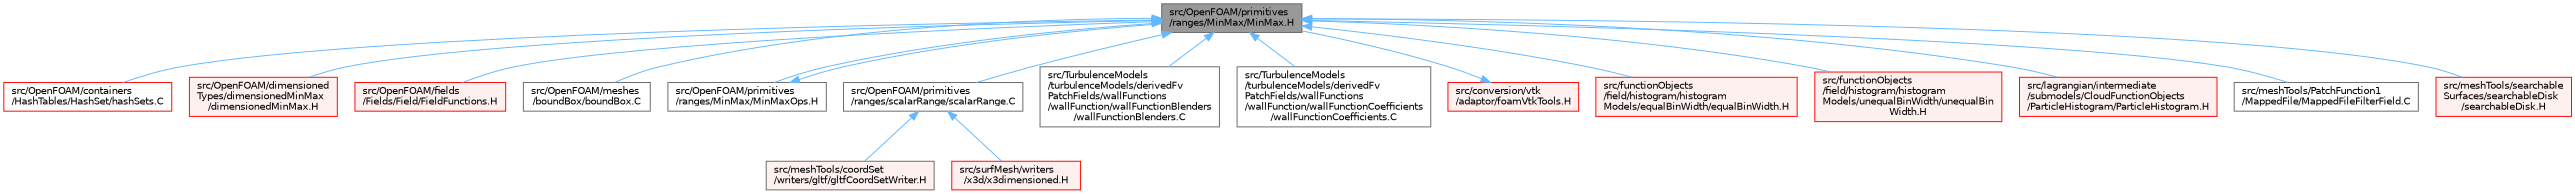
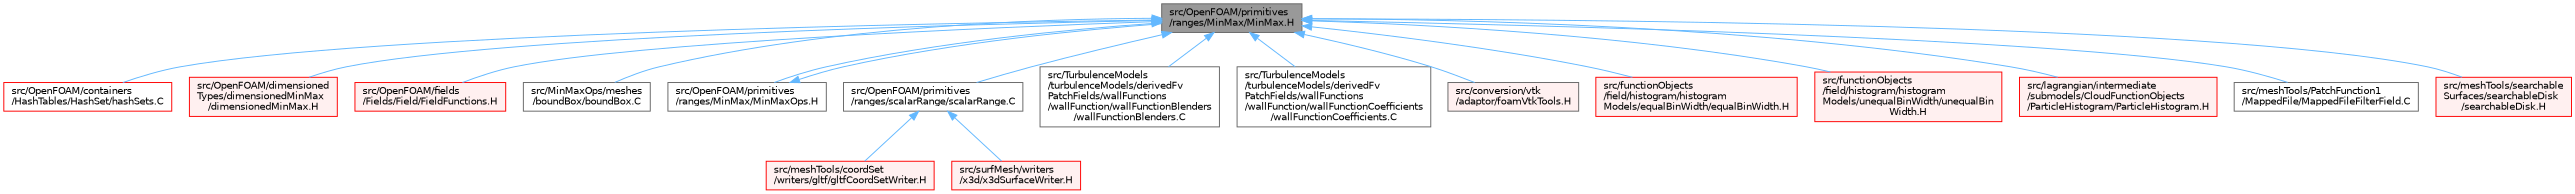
(1393, 51) -> (1390, 55)
(587, 97) -> (587, 97)
(1513, 97) -> (1513, 97)
(850, 176) -> (850, 176)
(1016, 176) -> (1016, 176)
